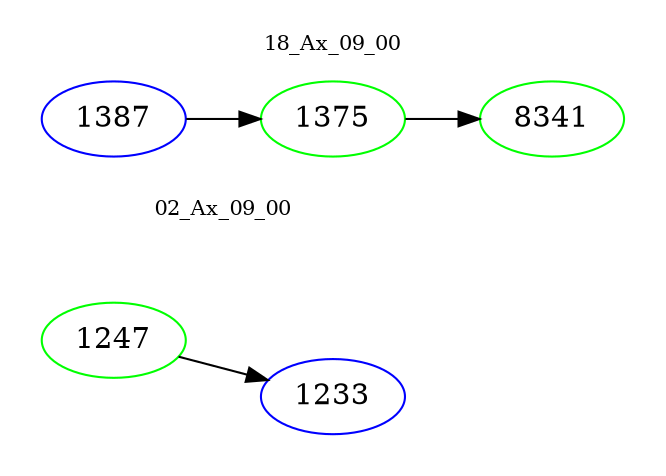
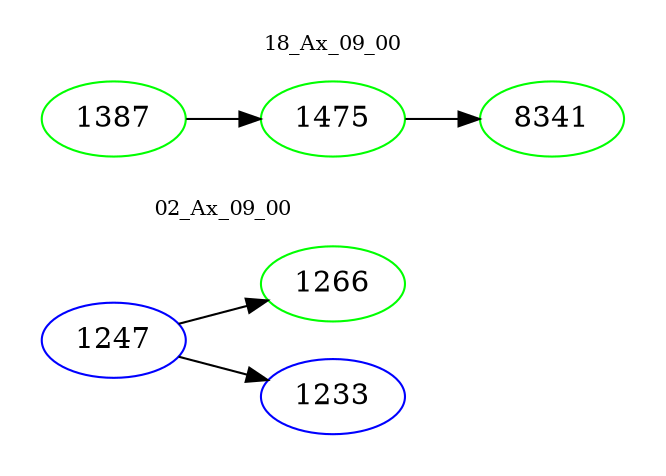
(114, 119) -> (114, 119)
(333, 119) -> (333, 119)
none -> (333, 284)
(114, 340) -> (114, 340)
